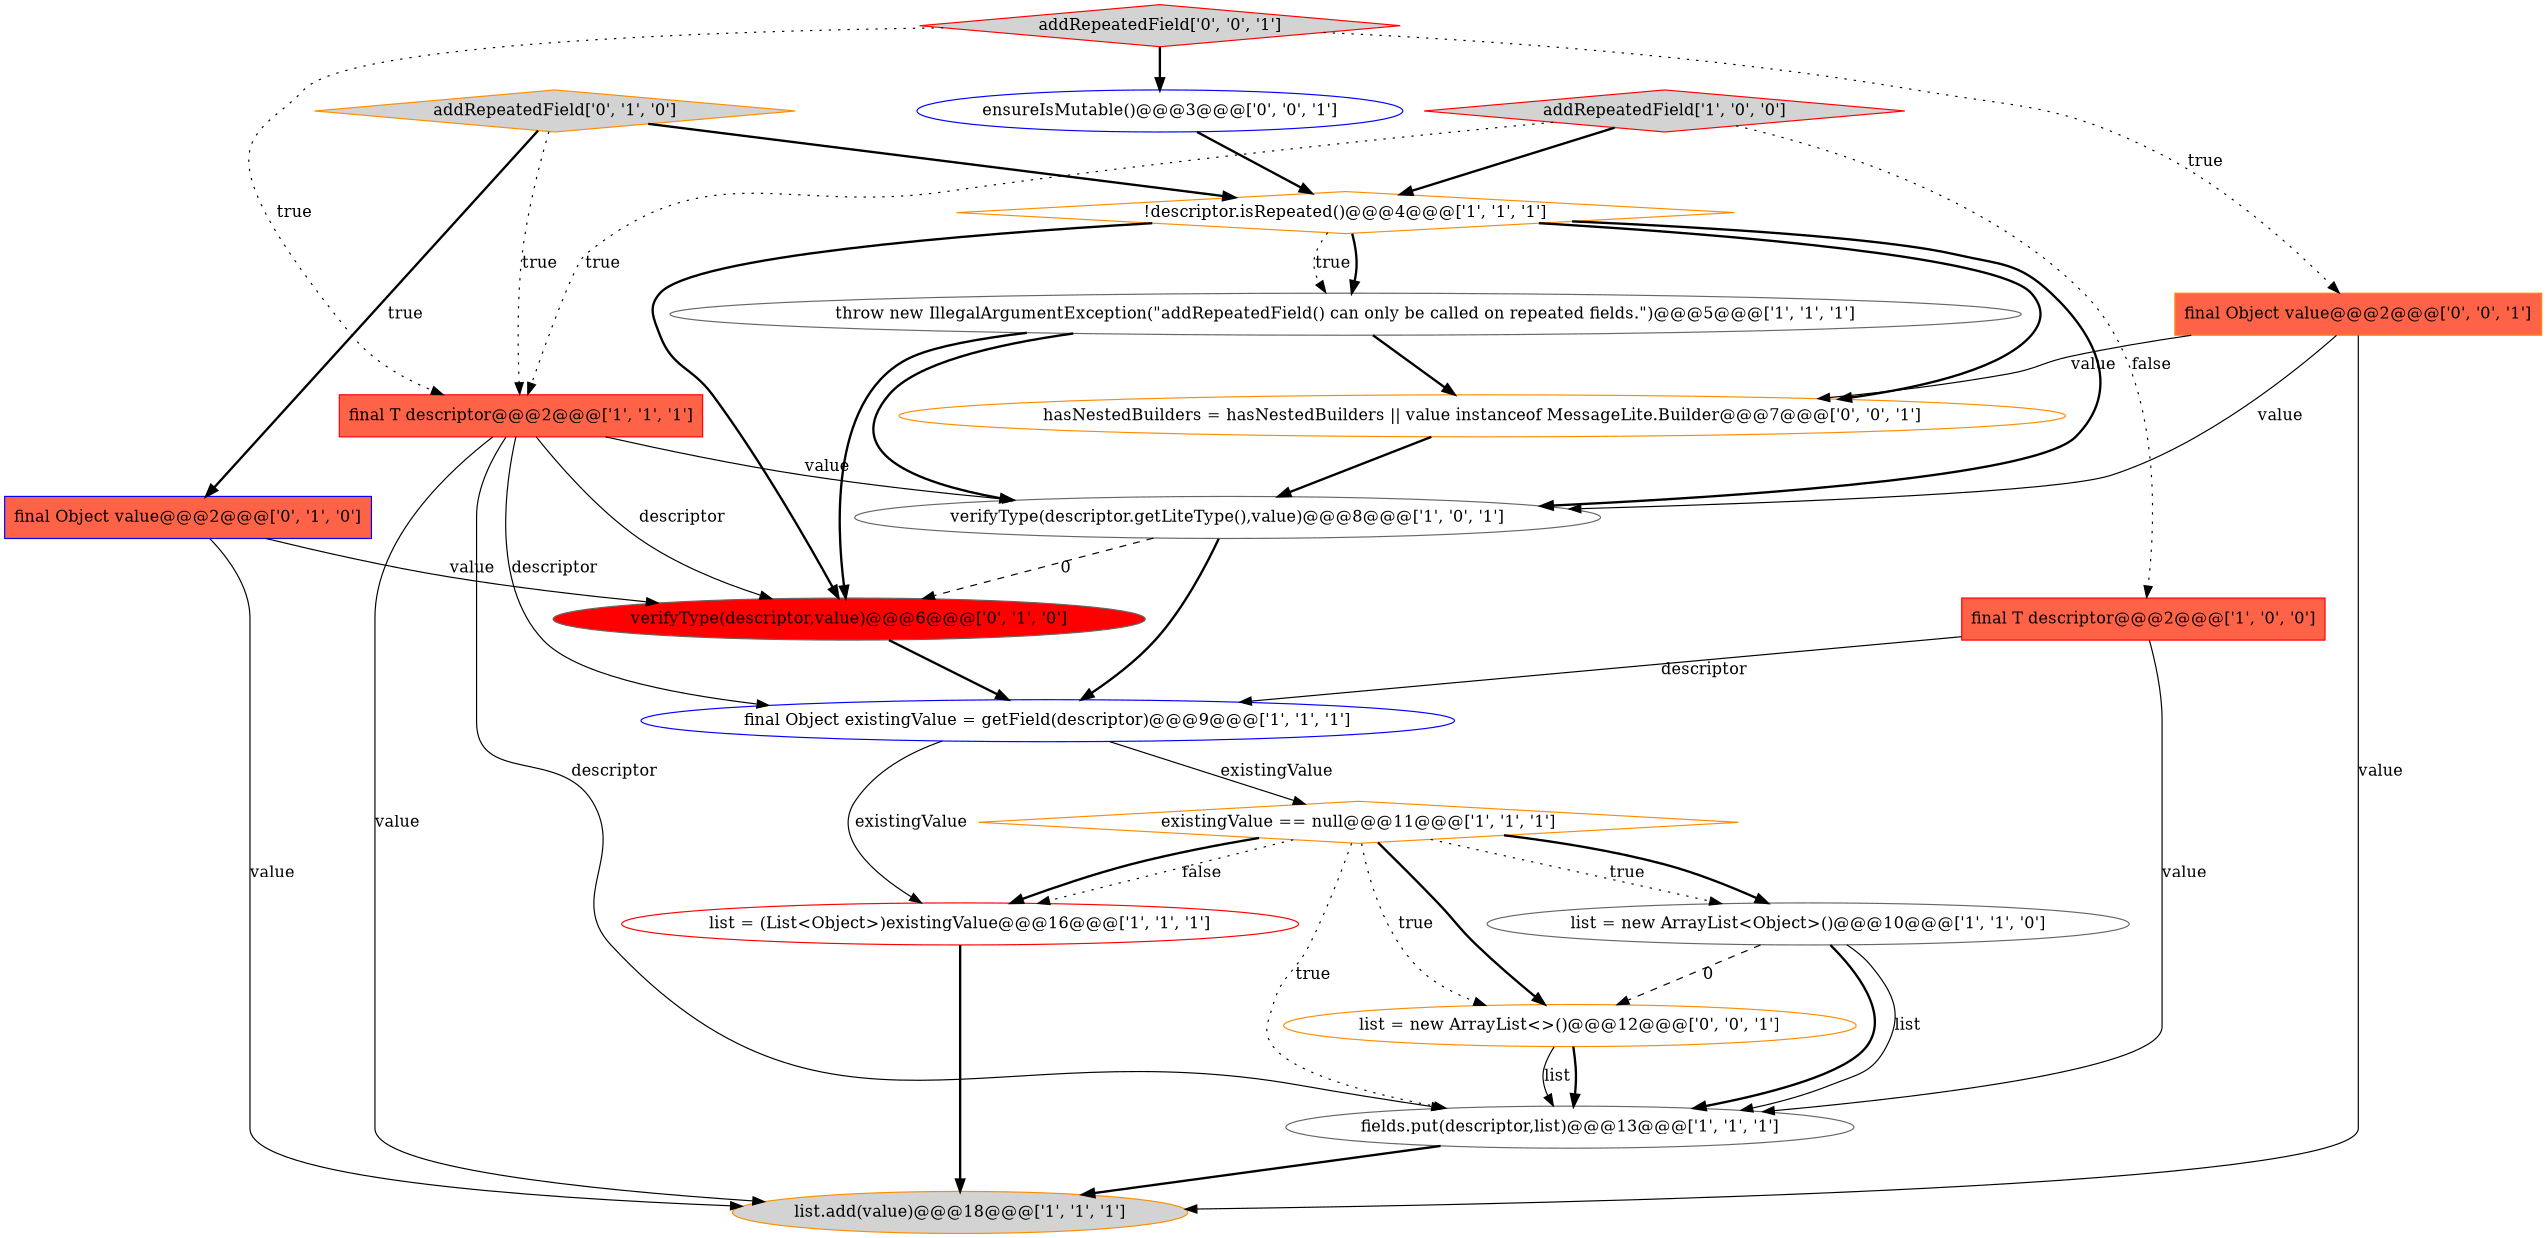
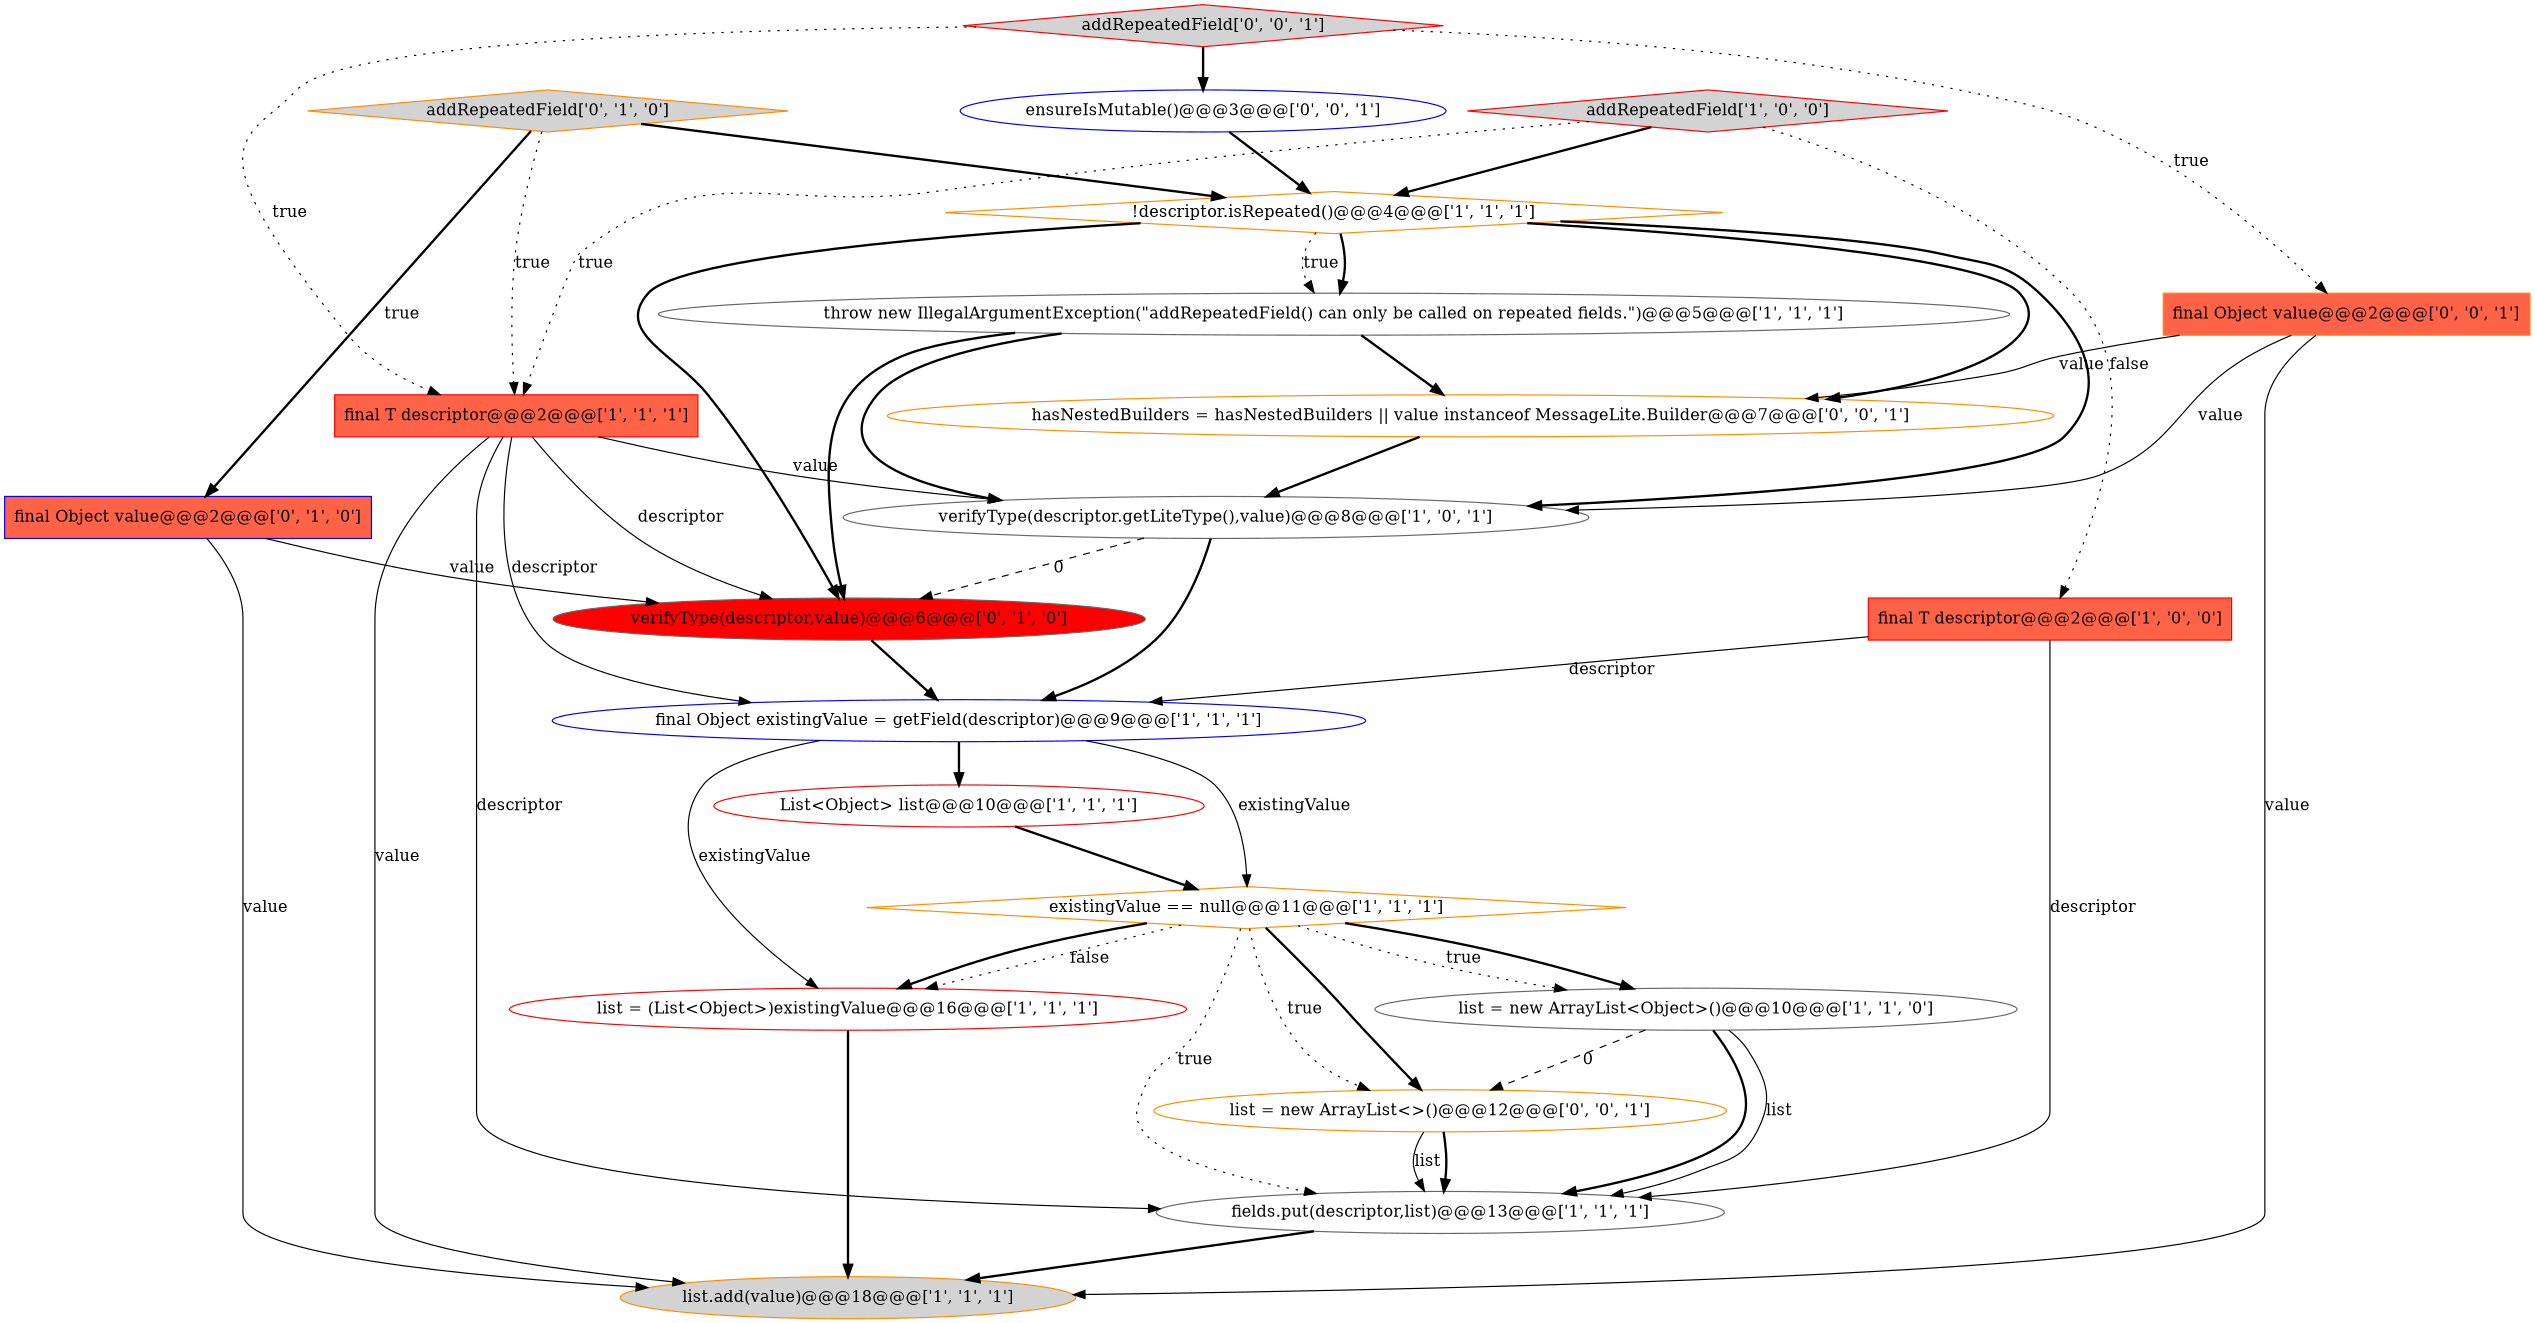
none -> (959, 806)
(2185, 873) -> (2093, 908)
